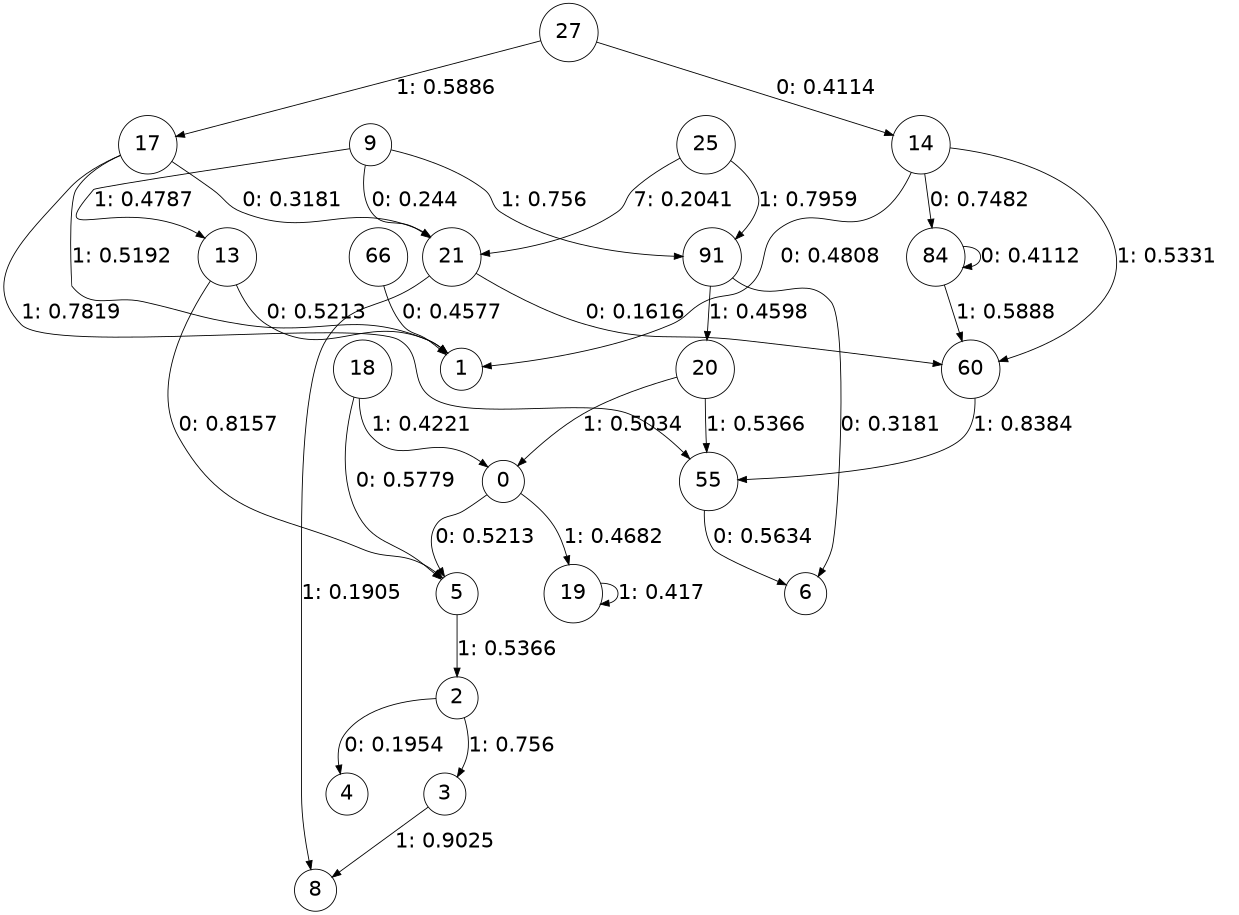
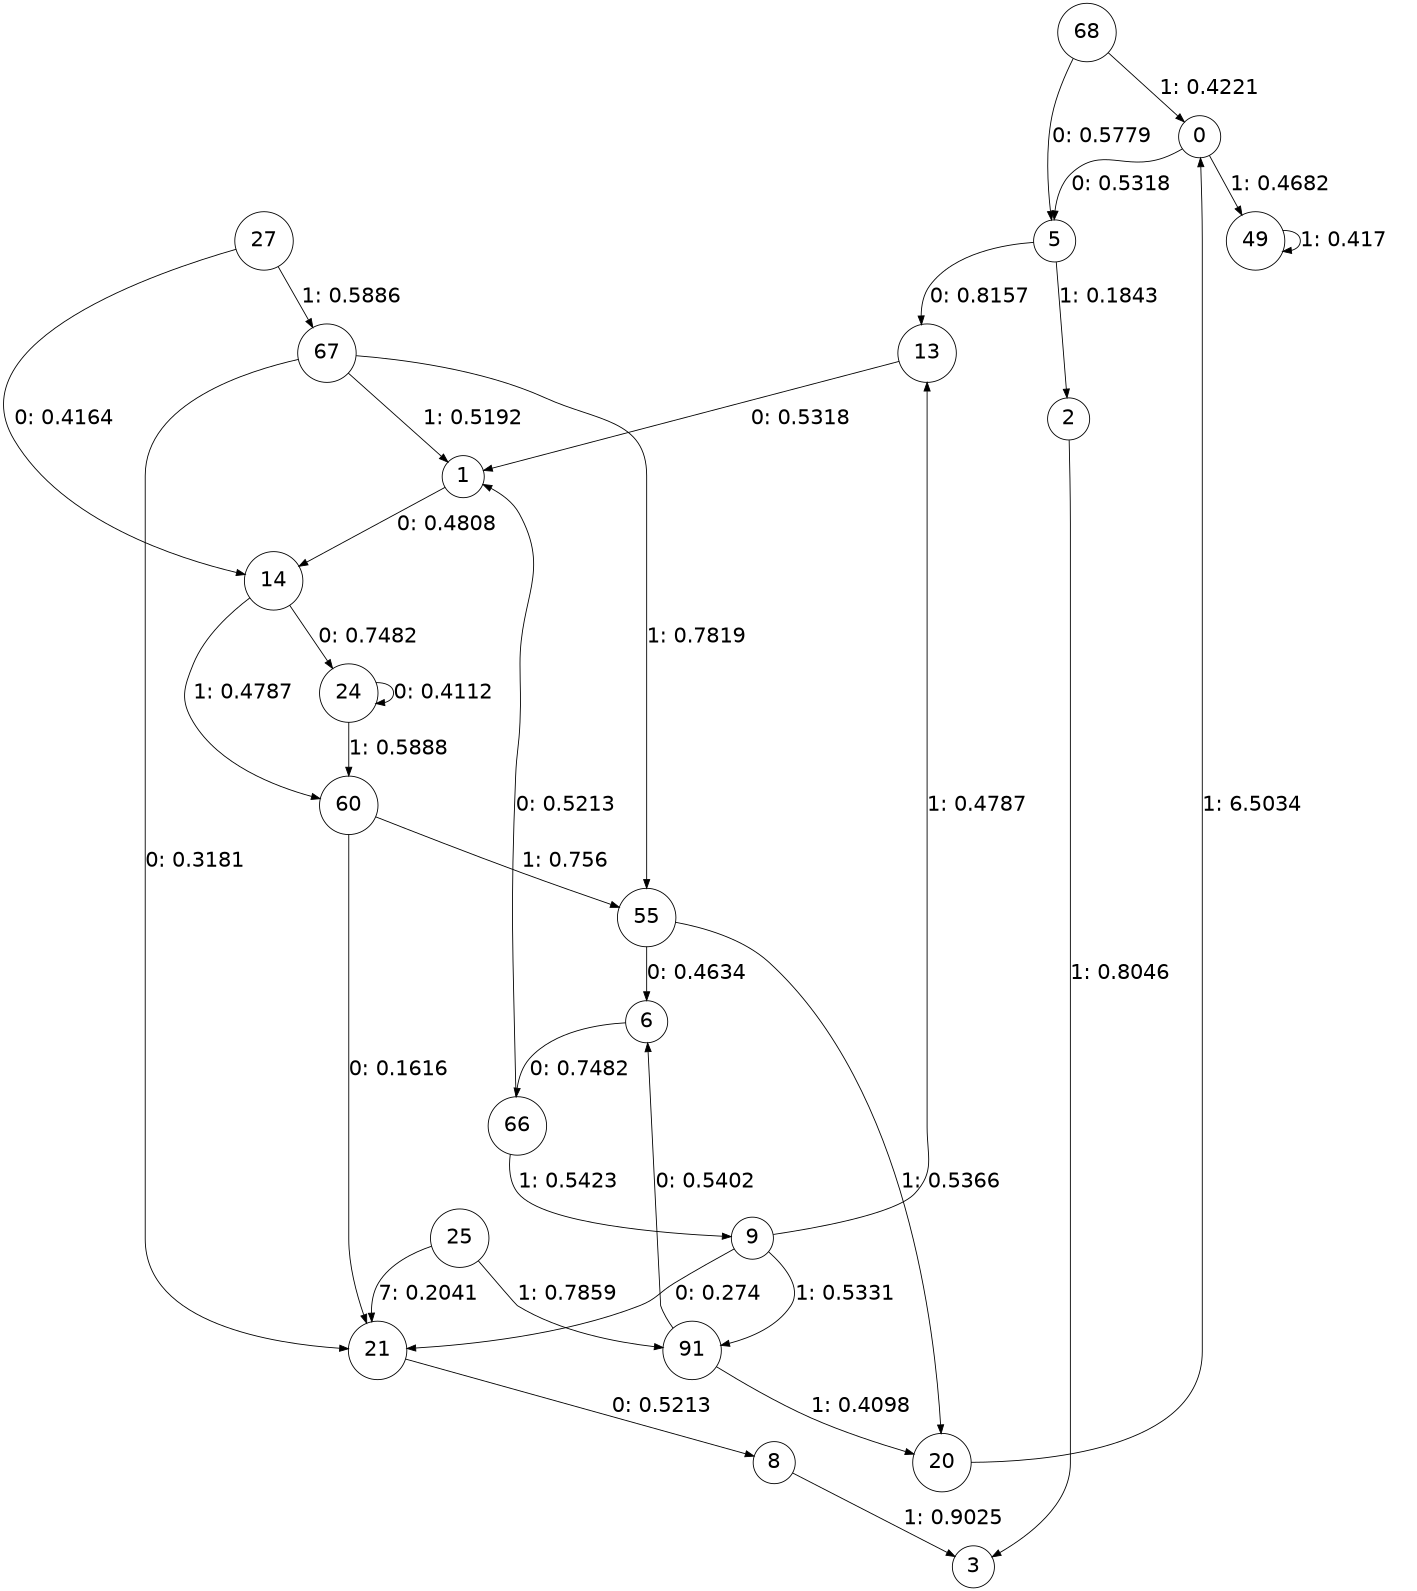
(835, 89) -> (74, 419)
(148, 145) -> (327, 353)
(428, 201) -> (731, 1294)
(557, 201) -> (855, 1294)
(818, 201) -> (577, 1294)
(936, 257) -> (349, 693)
(1176, 257) -> (253, 693)
(726, 296) -> (376, 525)
(326, 313) -> (810, 419)
(461, 313) -> (575, 805)
(768, 313) -> (870, 1407)
(699, 337) -> (349, 1076)
(363, 369) -> (1087, 33)
(706, 421) -> (878, 1129)
(642, 425) -> (1262, 805)
(900, 425) -> (715, 1182)
(1033, 425) -> (578, 861)
(220, 489) -> (962, 260)
(495, 538) -> (1131, 185)
(772, 538) -> (706, 974)
(361, 594) -> (671, 1407)
(573, 594) -> (1256, 241)
(516, 650) -> (1118, 297)
(525, 746) -> (1130, 974)
(347, 794) -> none
(384, 840) -> (870, 1513)
none -> (559, 1038)
none -> (597, 1223)
